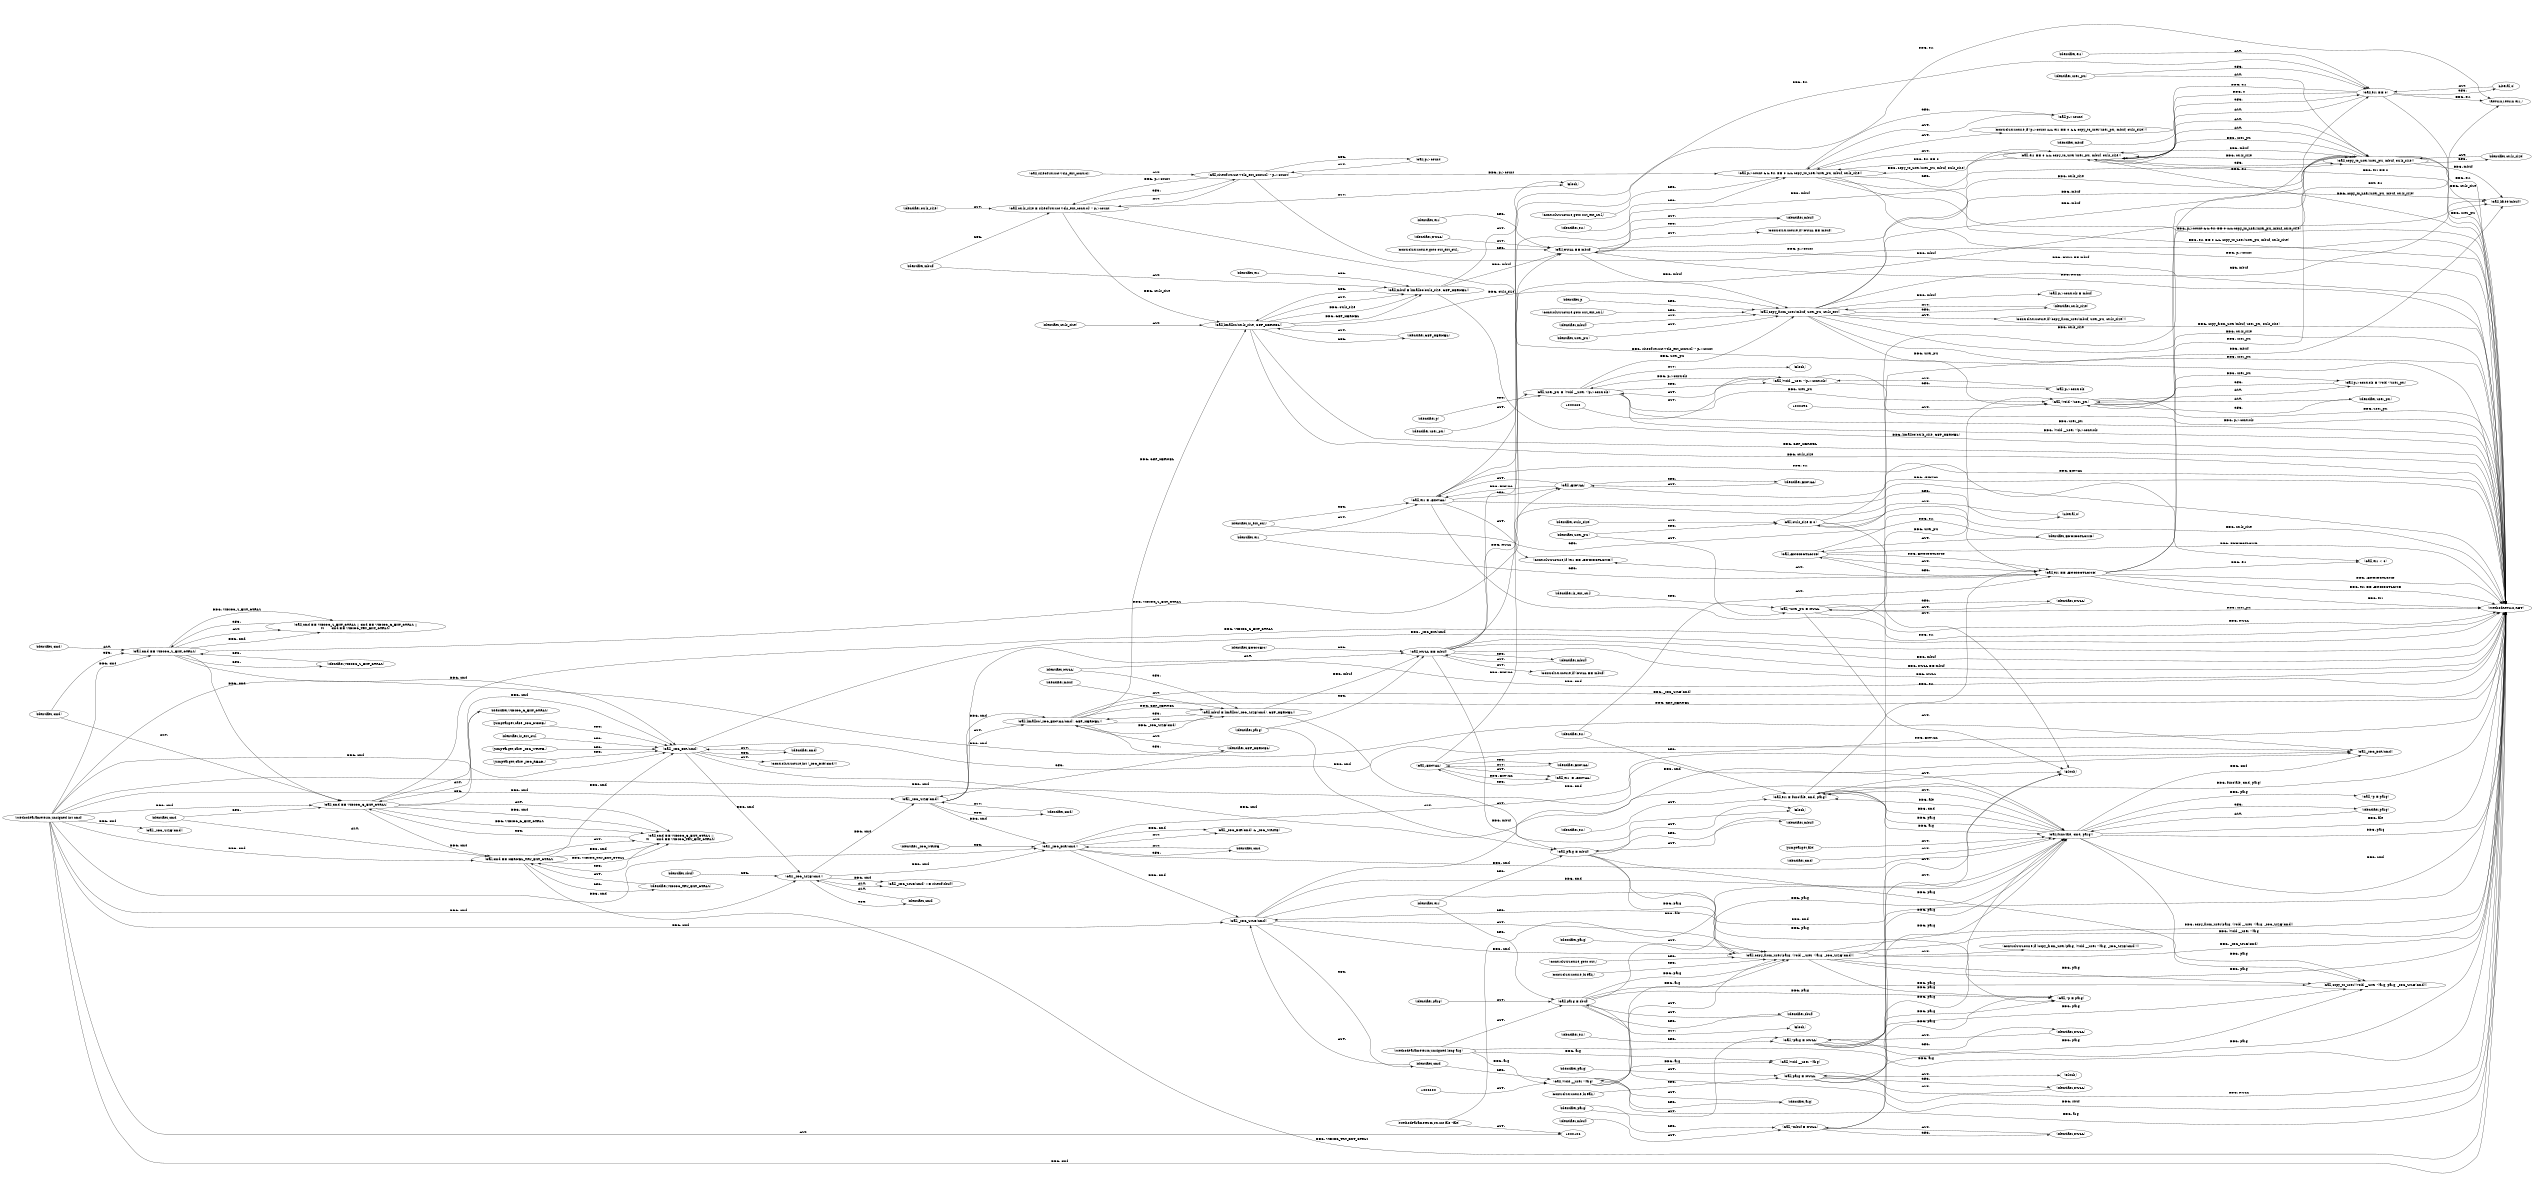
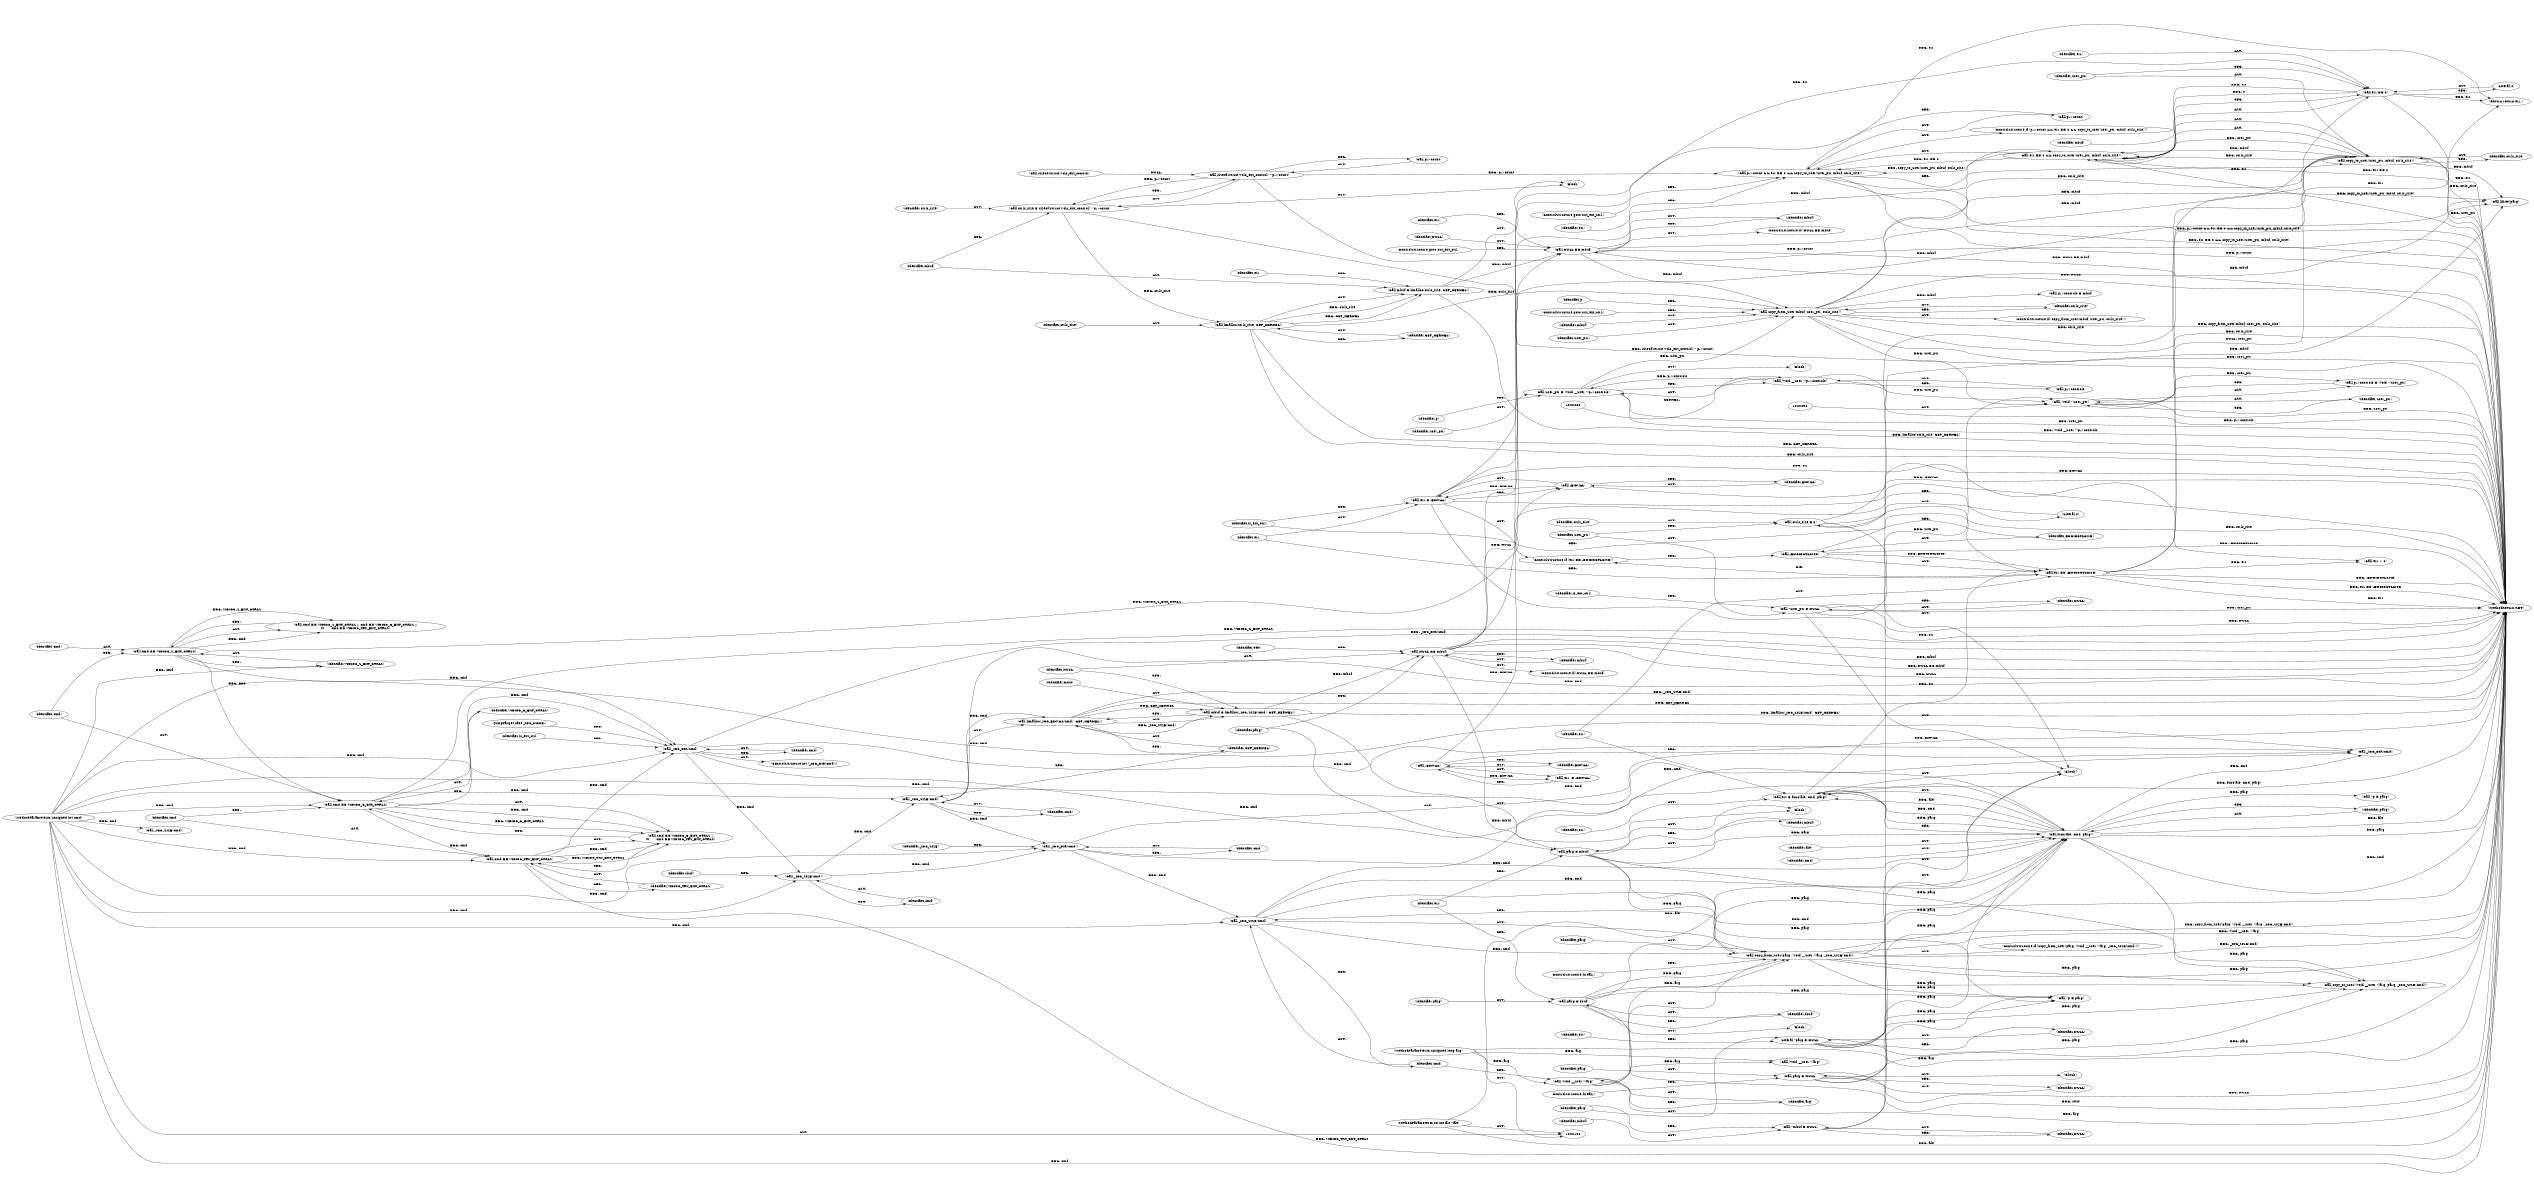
(2218, 166) -> none
(1157, 173) -> (1157, 173)
(2376, 183) -> (2376, 183)
(2506, 202) -> (2506, 202)
(1314, 296) -> none
(1800, 312) -> (1800, 312)
(2239, 339) -> (2239, 339)
(1823, 395) -> (1939, 397)
(1672, 400) -> (1672, 400)
(1926, 519) -> (1926, 519)
(1153, 530) -> none
(2239, 544) -> (2239, 544)
(1800, 567) -> (1800, 567)
(1928, 575) -> (1699, 558)
(1249, 648) -> (1249, 648)
(237, 653) -> (237, 653)
none -> (1942, 716)
(95, 720) -> (138, 678)
(520, 749) -> none
(520, 762) -> none
(356, 805) -> (356, 805)
(1926, 826) -> (1926, 826)
(1249, 830) -> none
none -> (1808, 836)
(921, 847) -> (921, 847)
(1800, 848) -> (1800, 848)
(520, 859) -> (520, 859)
(921, 884) -> none
(1573, 962) -> none
(1500, 1026) -> (1517, 1098)
(1800, 1040) -> (1800, 1040)
(1429, 1090) -> none
none -> (2215, 1145)
